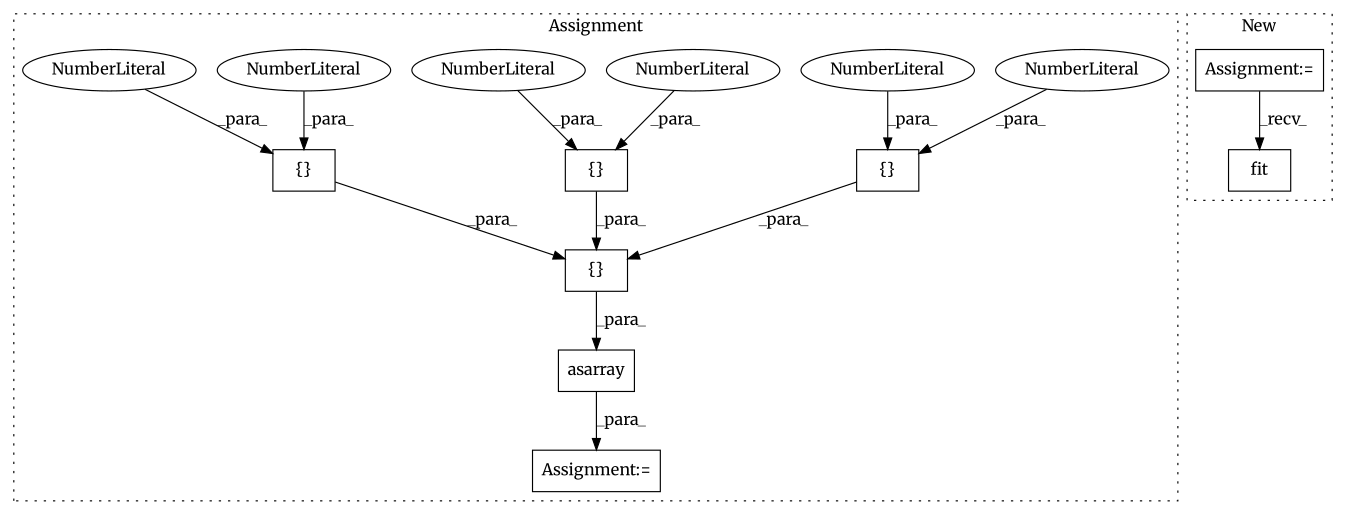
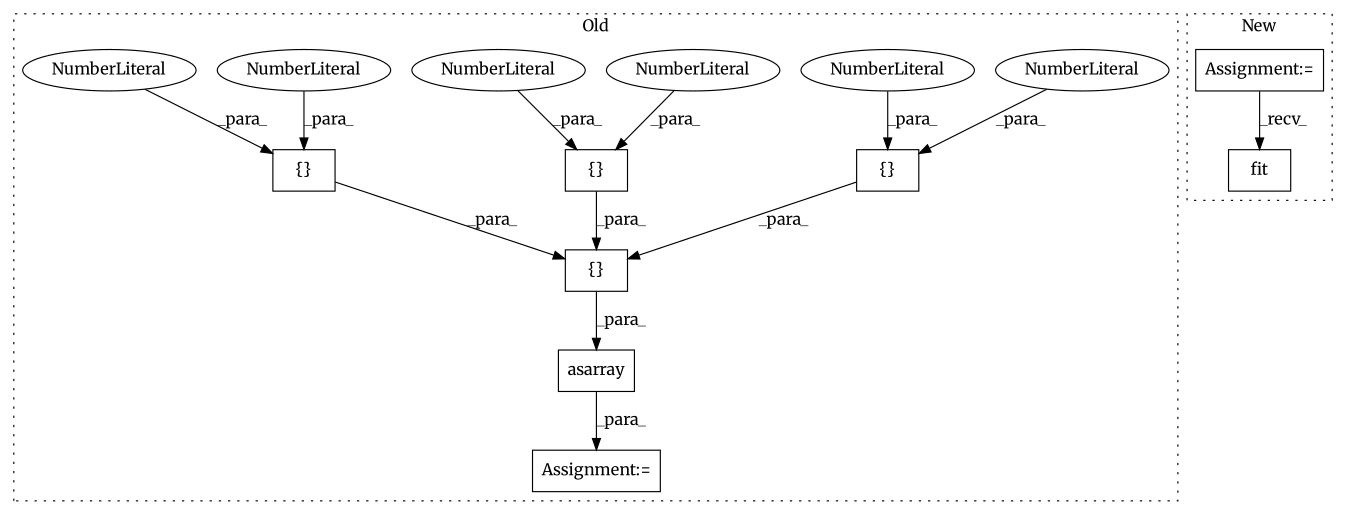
(596, 27) -> (596, 27)
